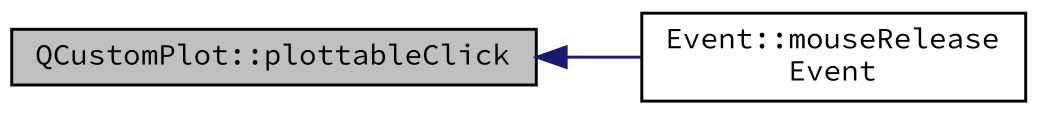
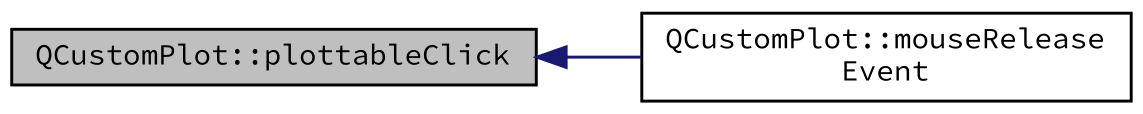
(834, 57) -> (886, 57)
